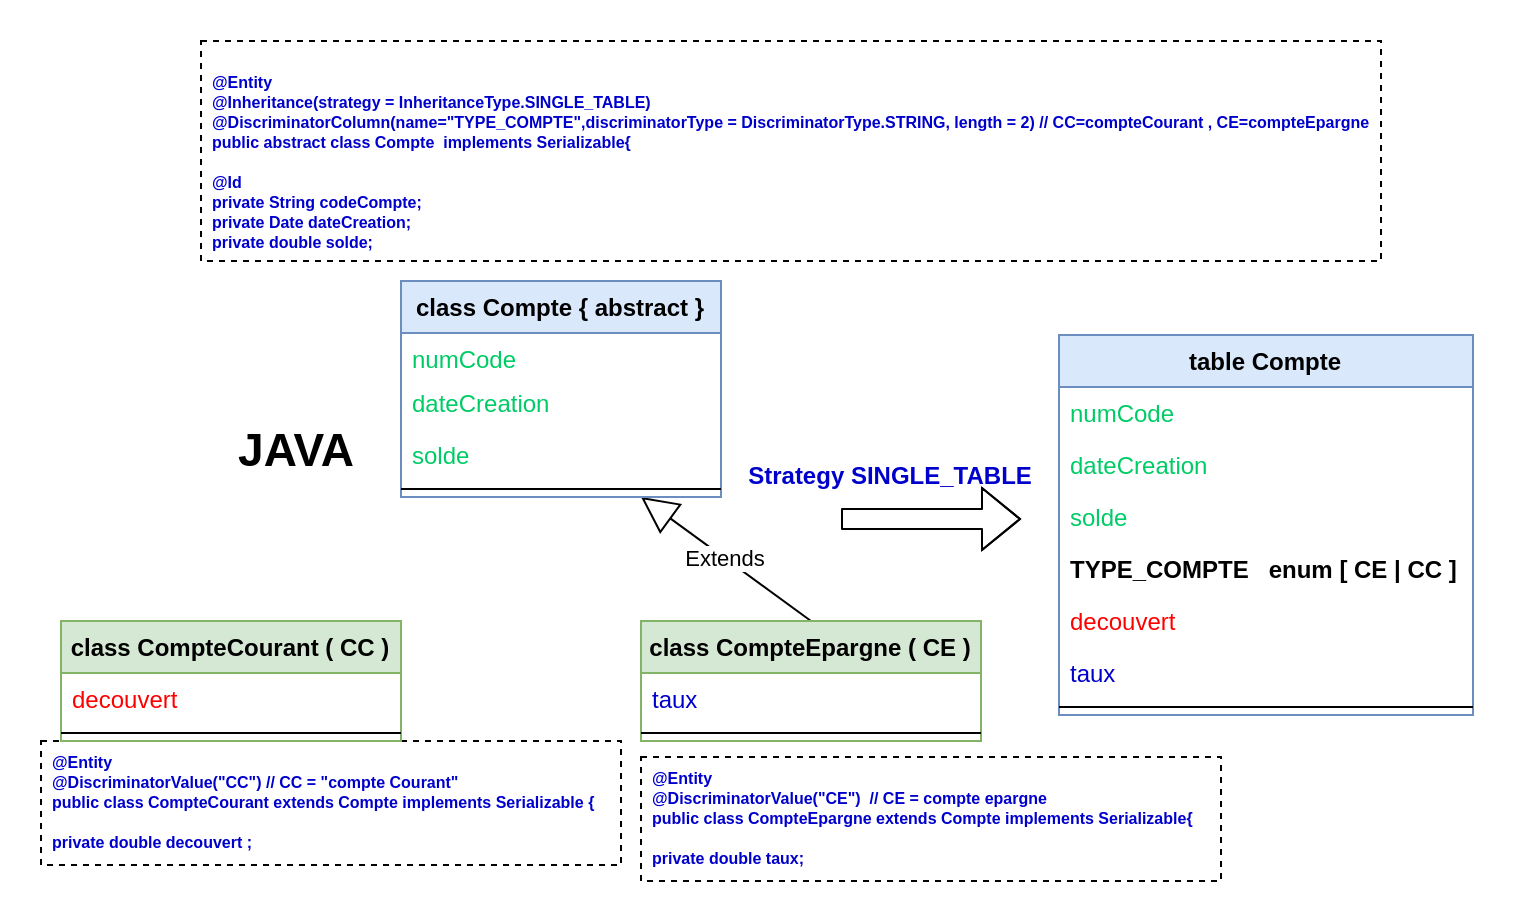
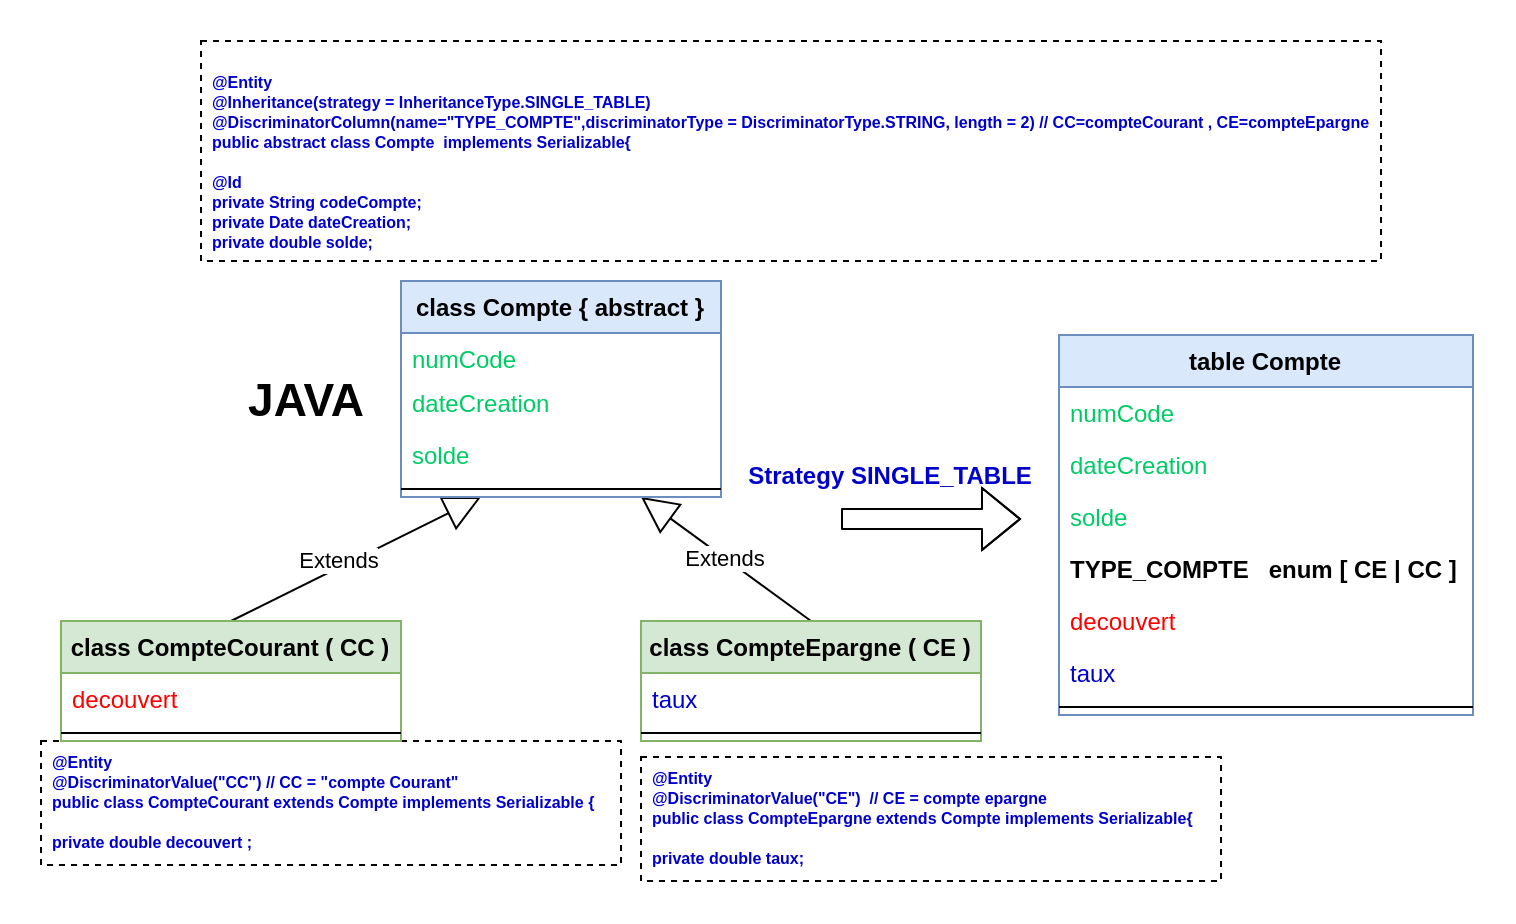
(297, 451) -> (307, 401)
none -> (280, 597)
